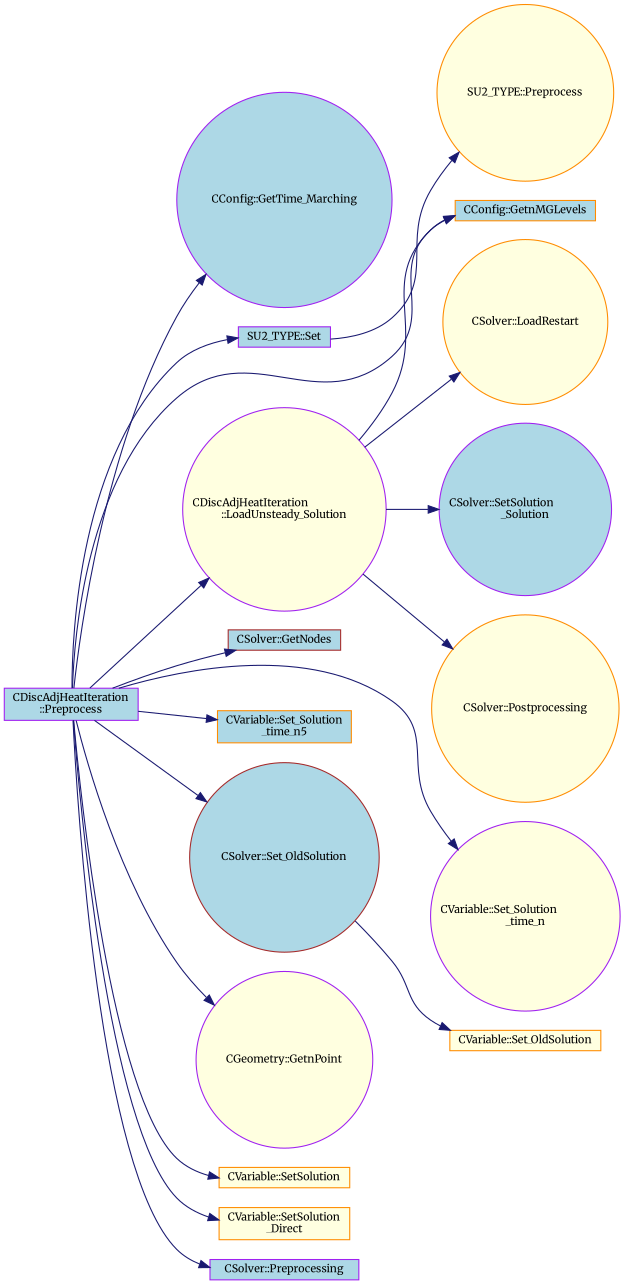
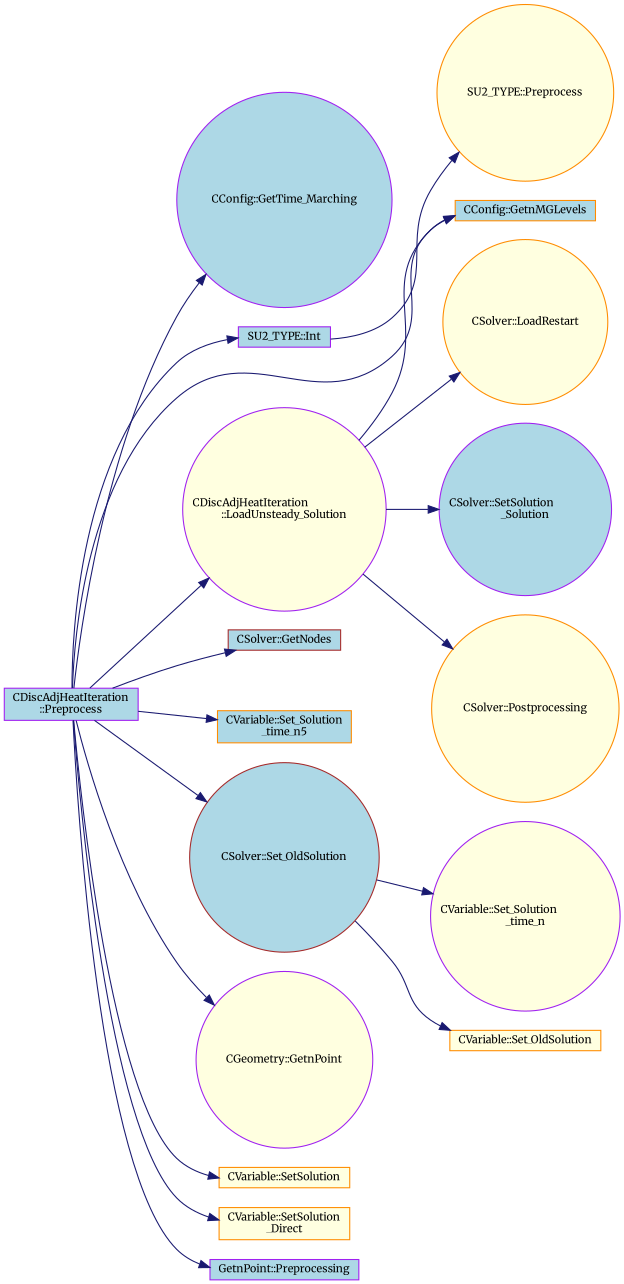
(284, 337) -> (284, 337)
(335, 675) -> (400, 886)
(284, 1270) -> (284, 1270)
